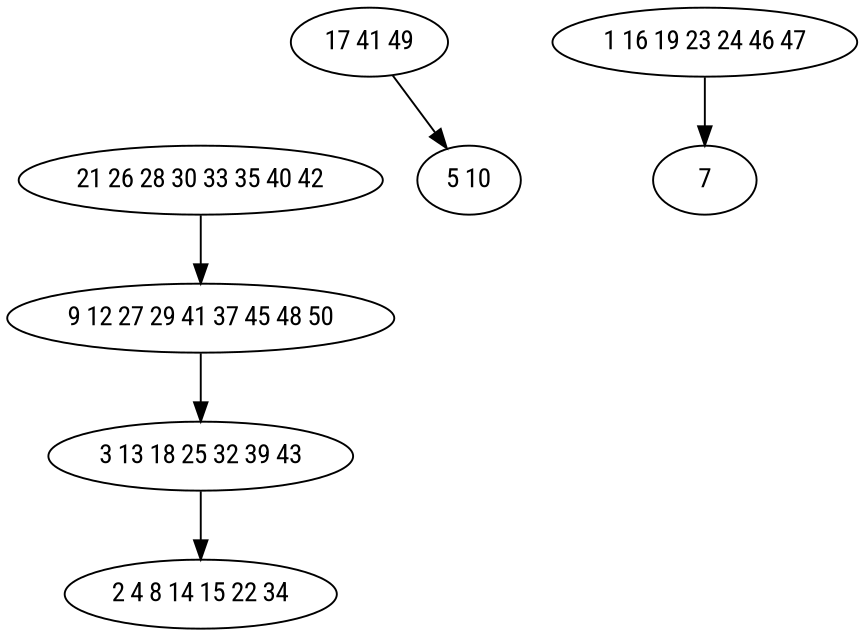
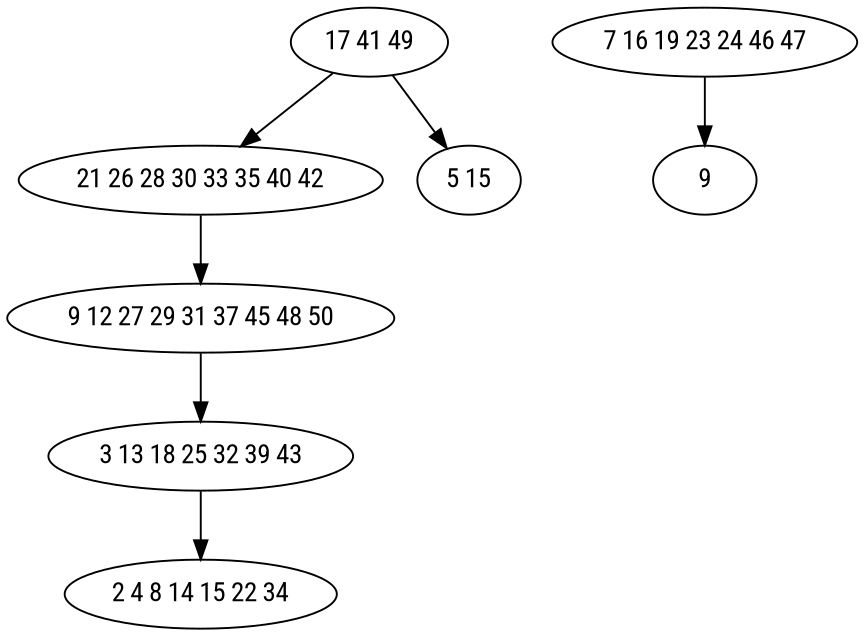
(705, 42) -> (705, 42)
none -> (294, 104)
(469, 180) -> (469, 180)
(705, 180) -> (705, 180)
(201, 318) -> (201, 318)
